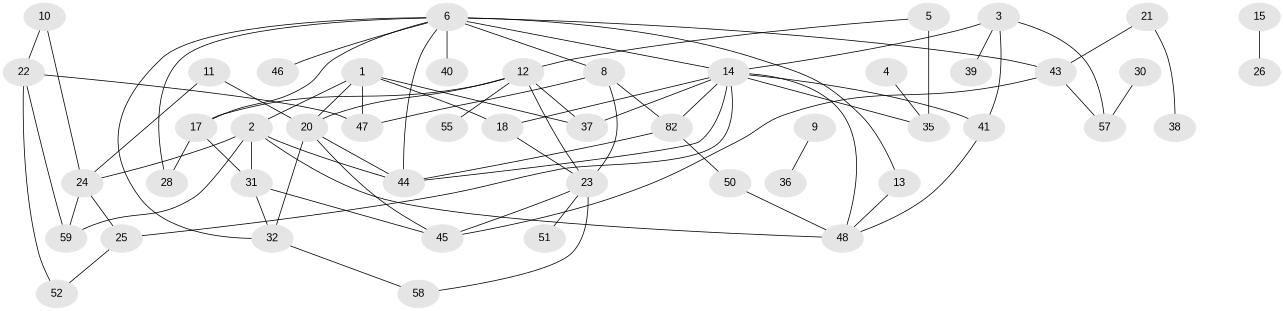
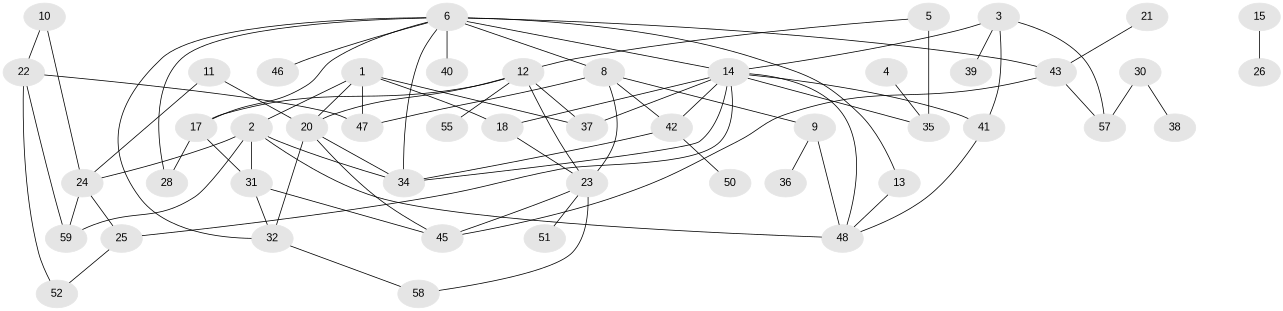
(1171, 70) -> (1158, 100)
none -> (709, 100)
(672, 128) -> (672, 128)
(404, 183) -> (404, 183)
(786, 211) -> (829, 183)
